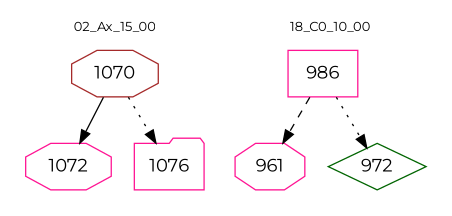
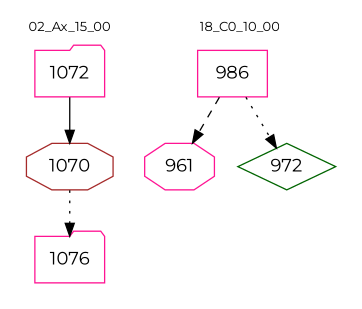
(95, 114) -> (70, 114)
(68, 167) -> (70, 74)
